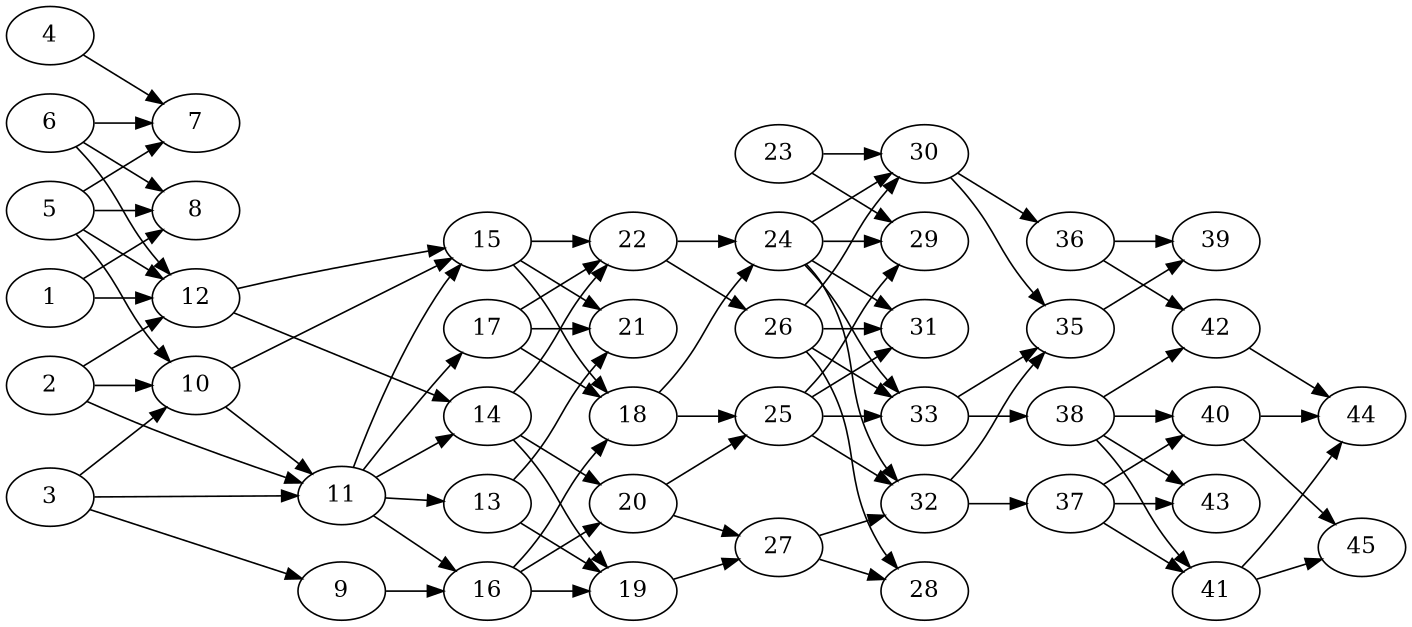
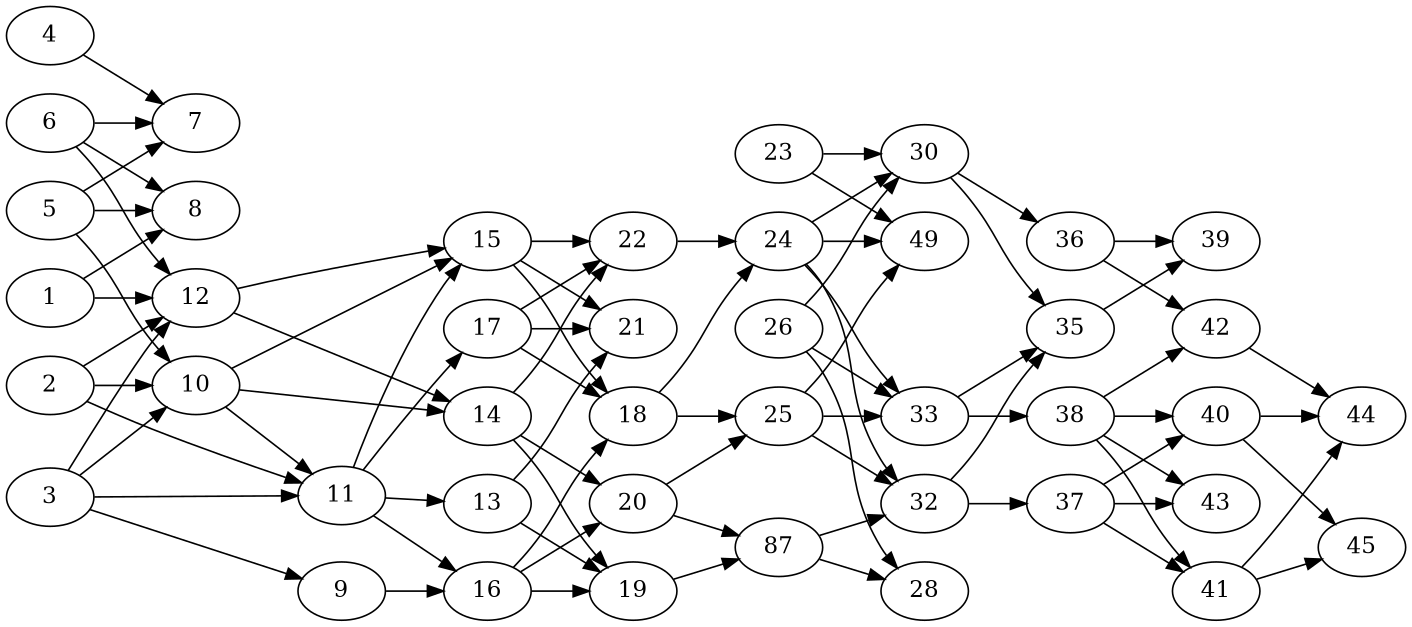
(925, 241) -> (925, 241)
(113, 248) -> (112, 401)
(699, 281) -> none
(925, 329) -> none
(408, 460) -> (333, 400)
(779, 547) -> (779, 547)
